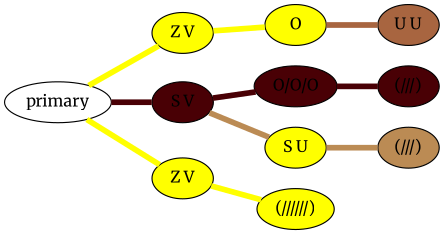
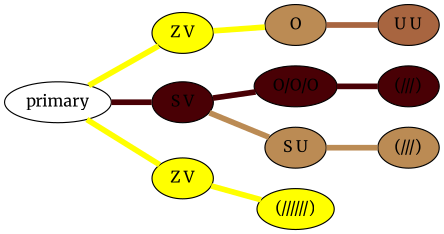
(296, 25) -> (296, 25)
(296, 148) -> (296, 148)
